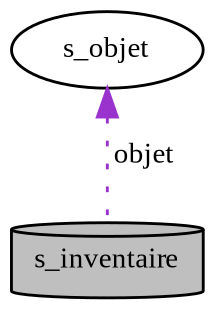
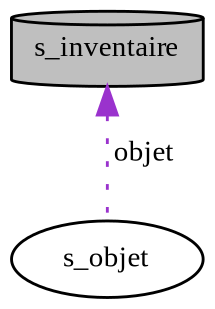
(107, 170) -> (107, 167)
